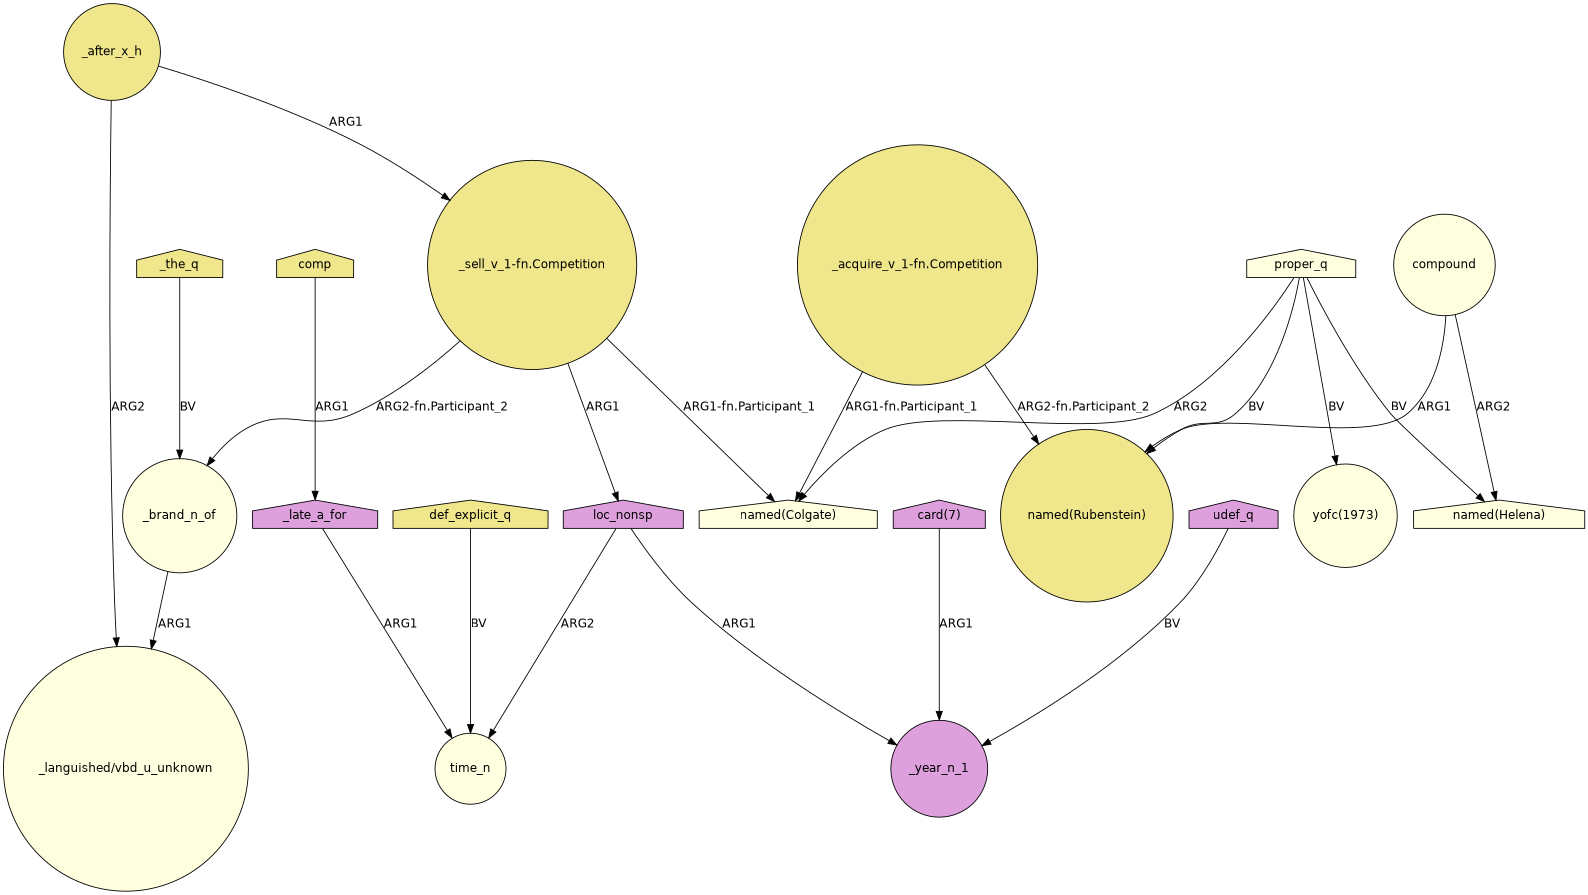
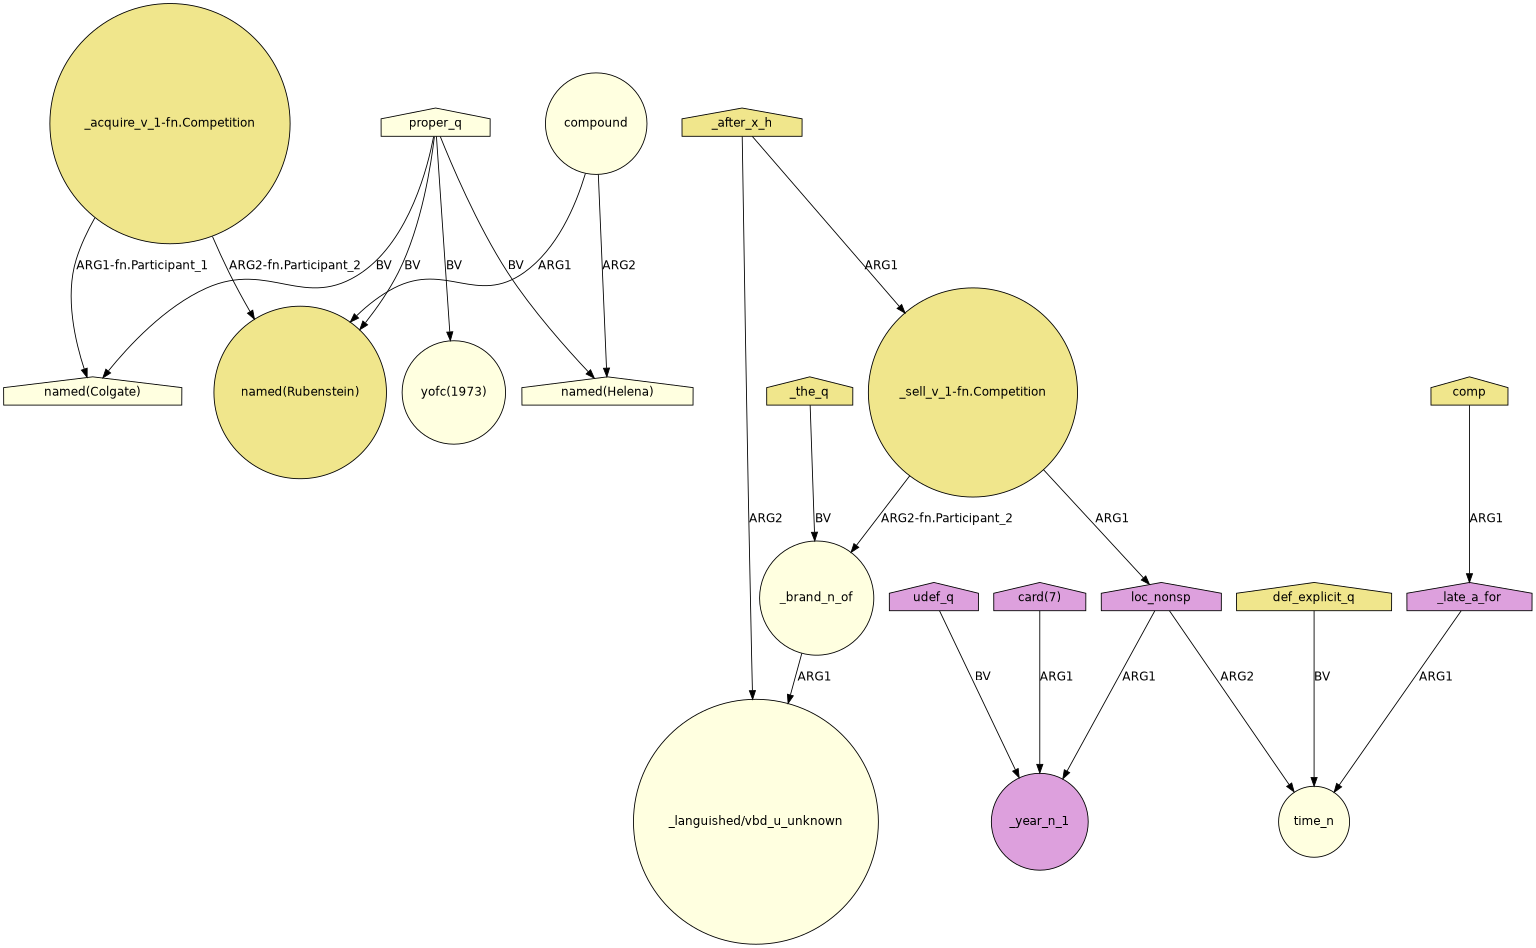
(112, 52) -> (742, 124)
(1191, 407) -> (384, 266)
(687, 417) -> none
